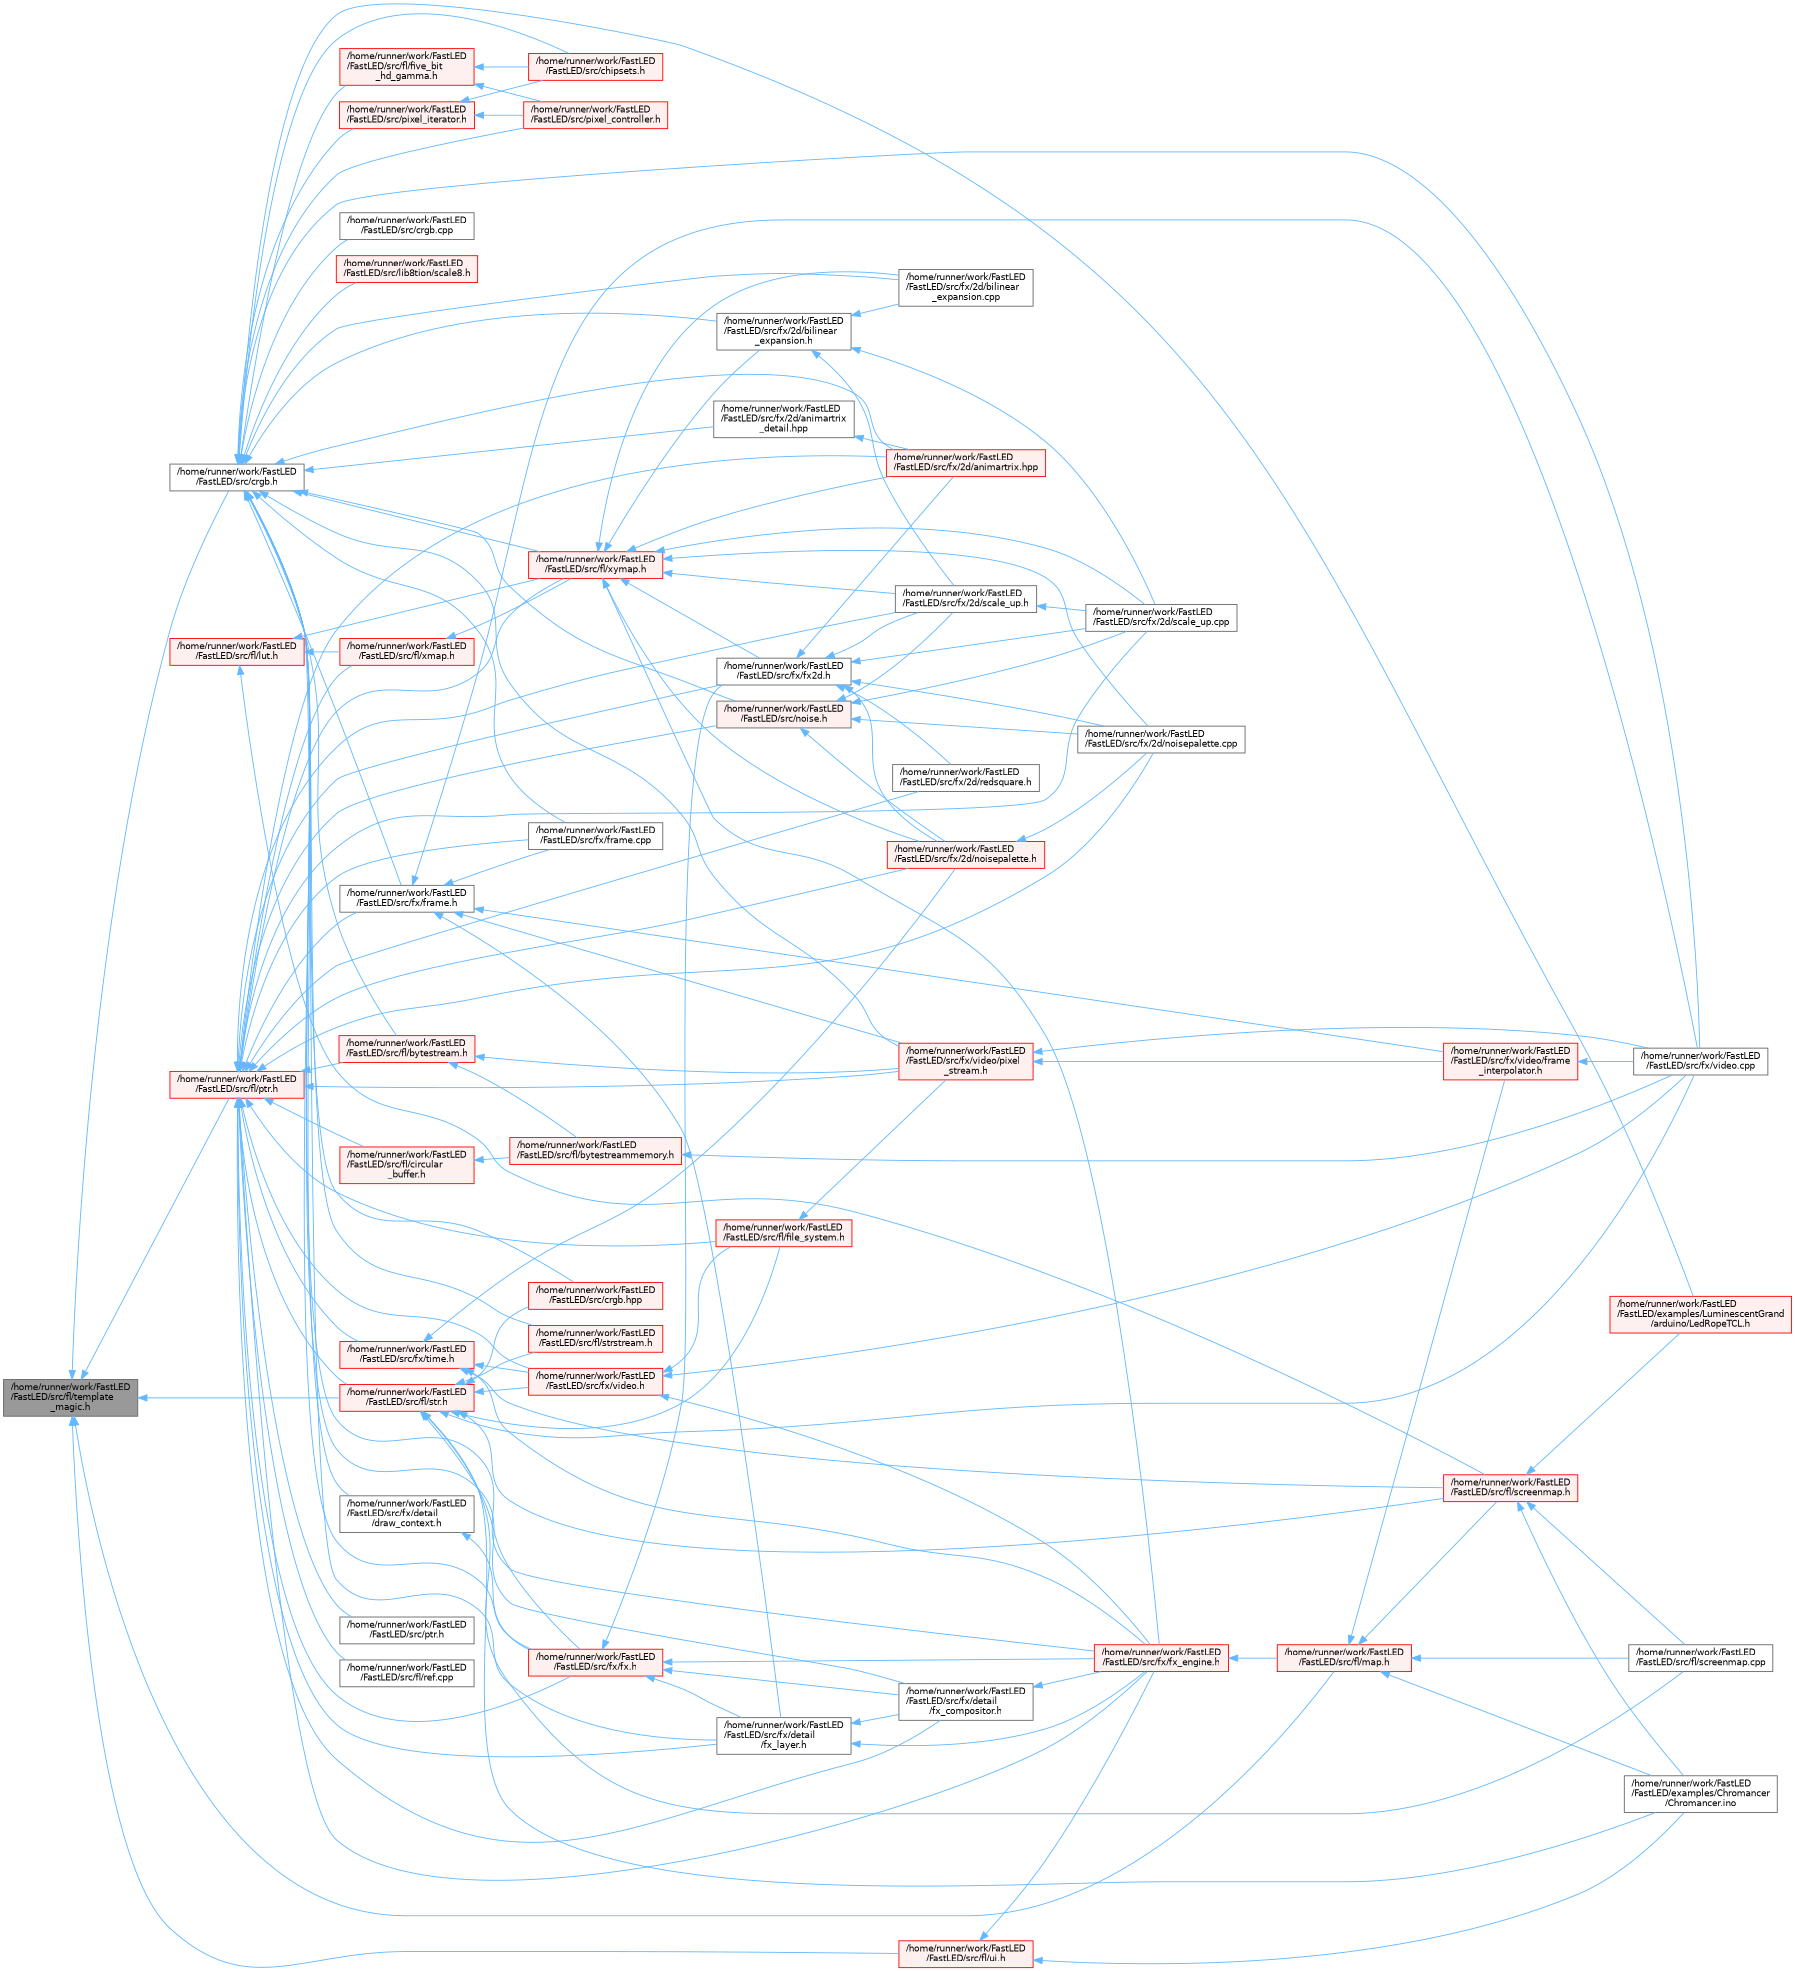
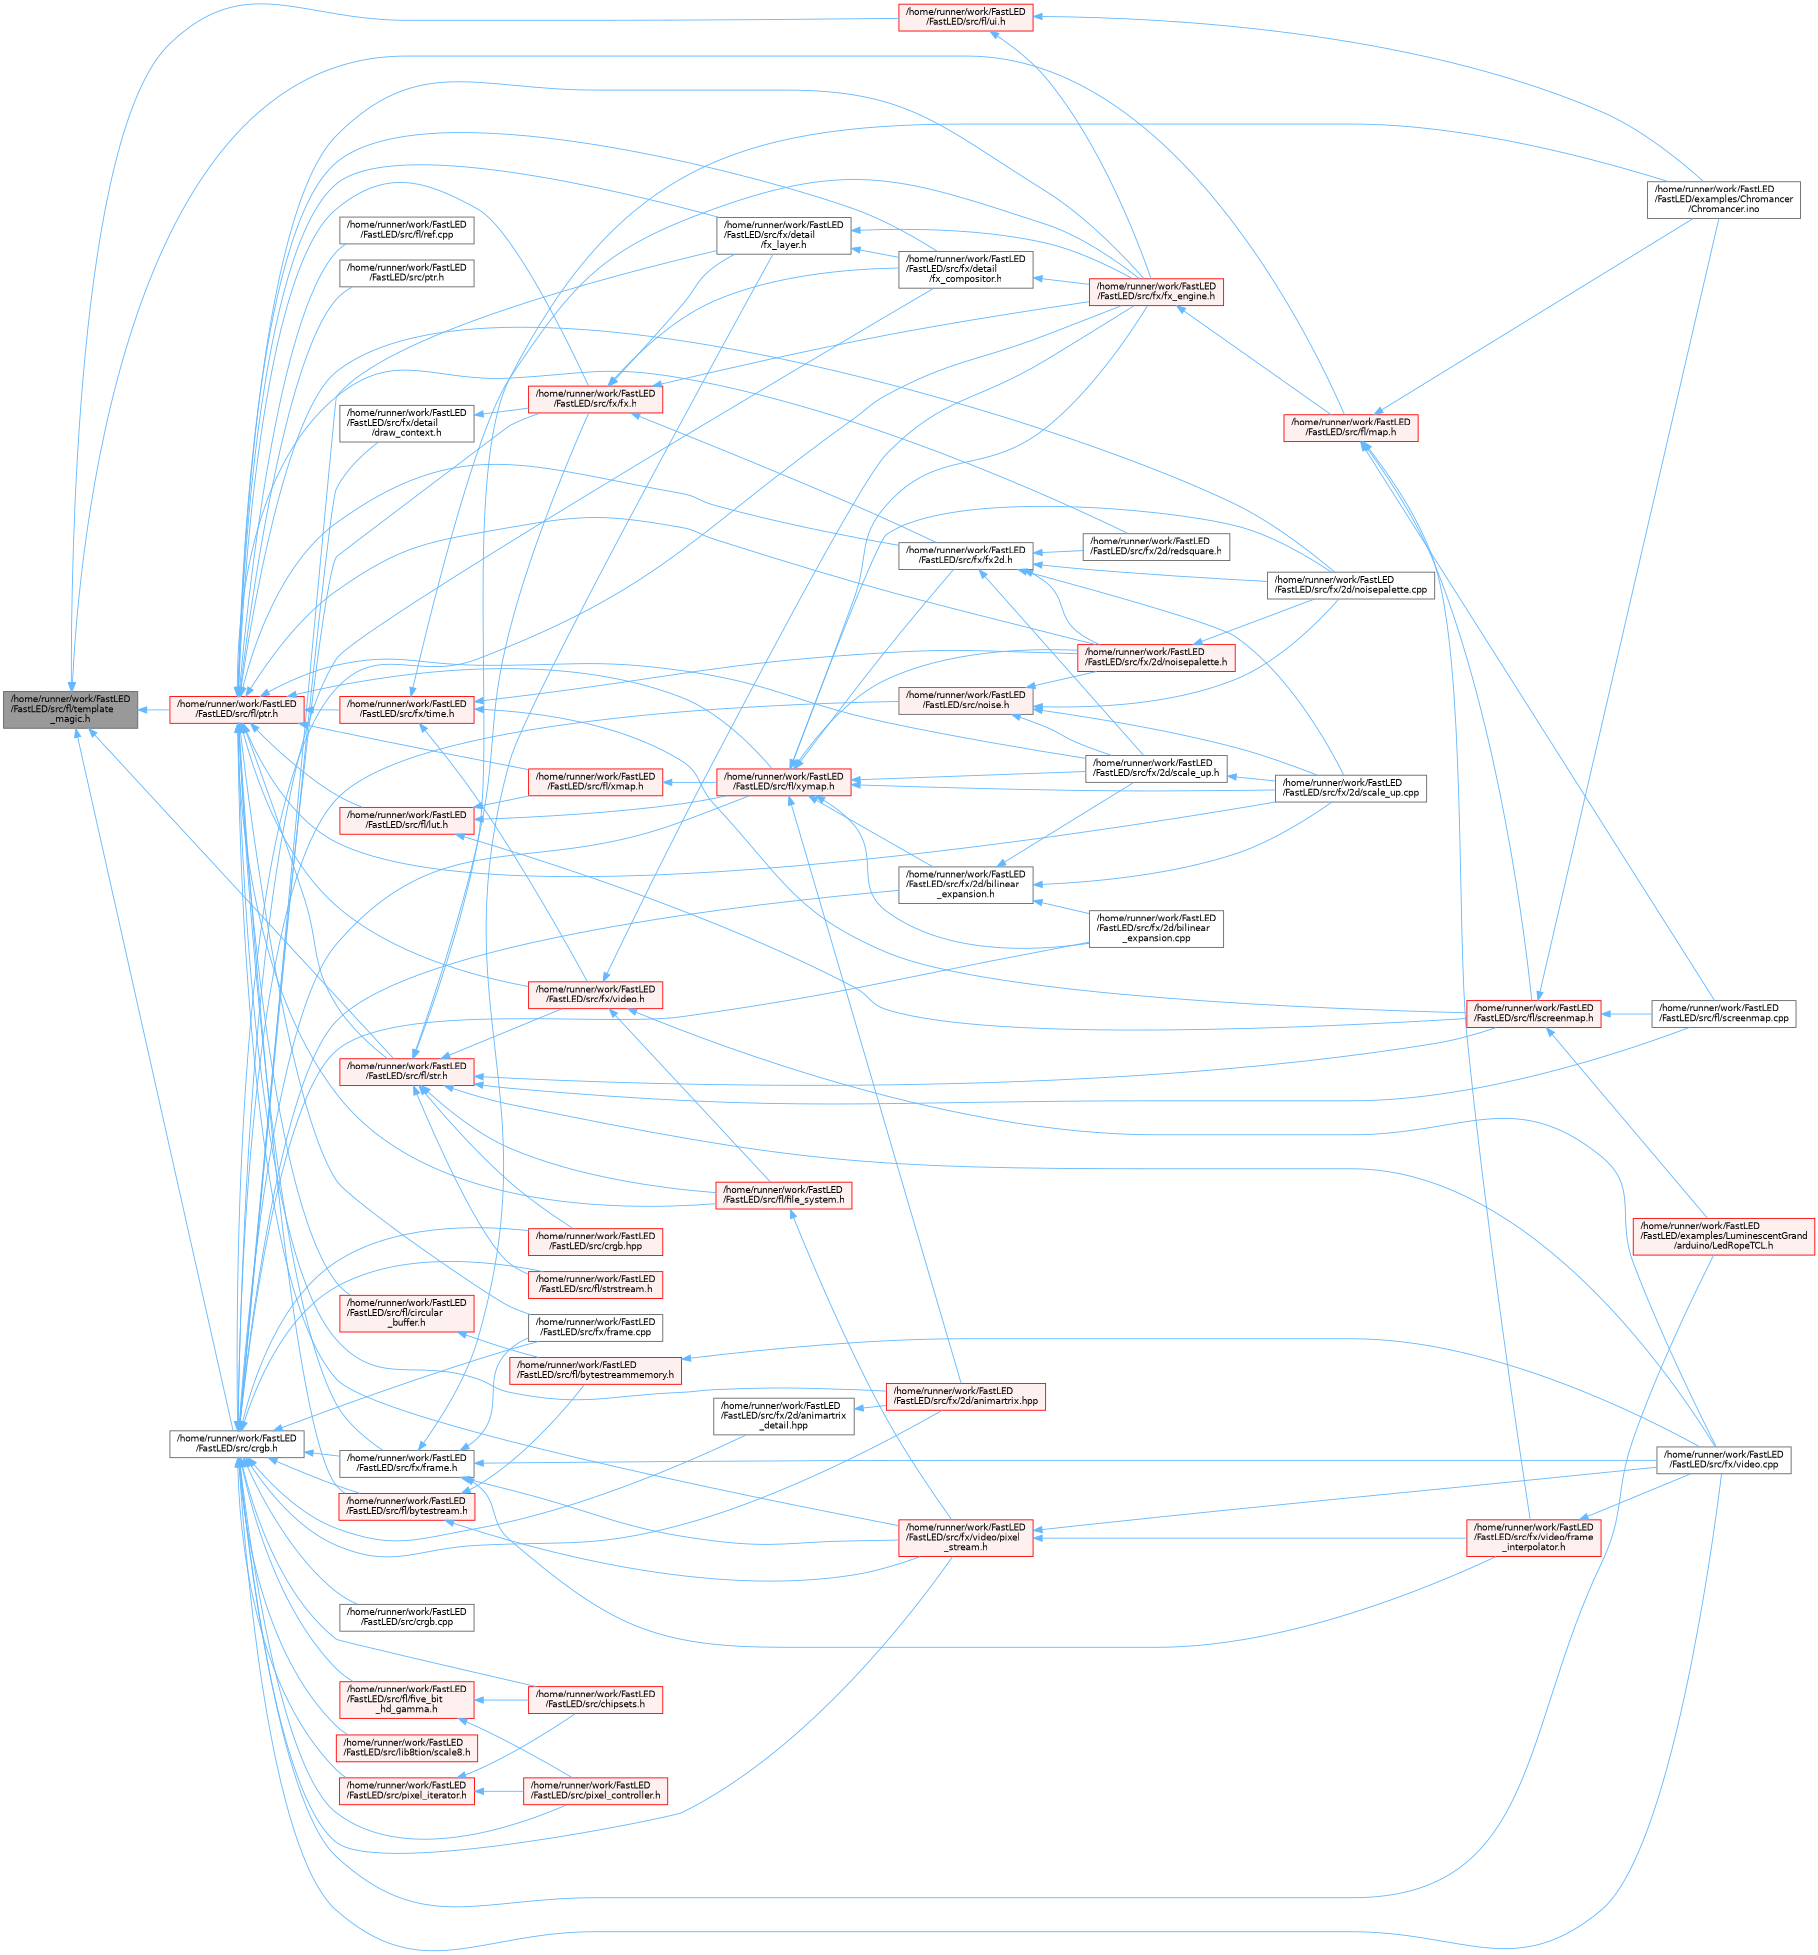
(878, 564) -> none
(391, 792) -> (311, 778)
